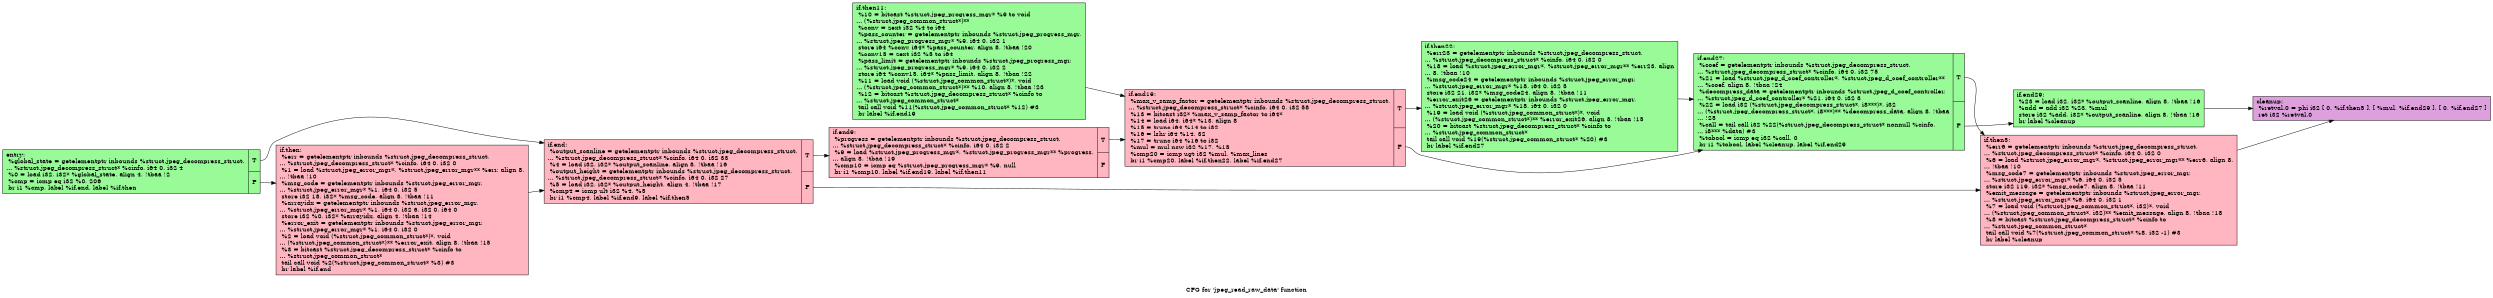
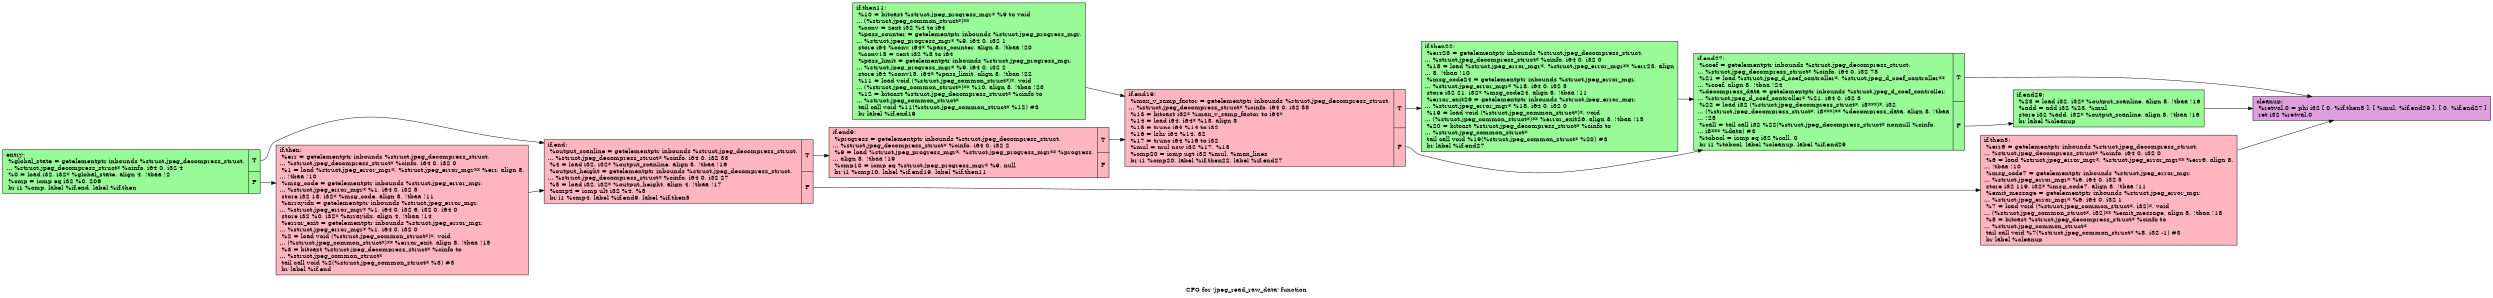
(1975, 102) -> (2137, 78)
